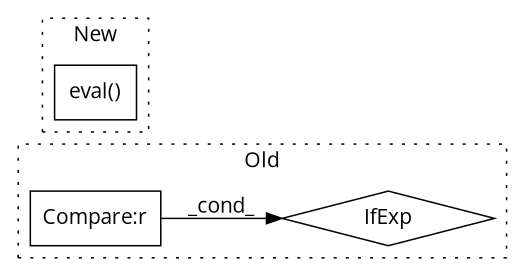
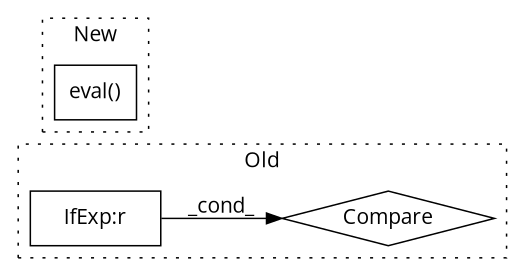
(96, 218) -> (96, 218)
(388, 218) -> (388, 218)
